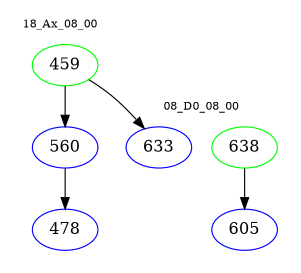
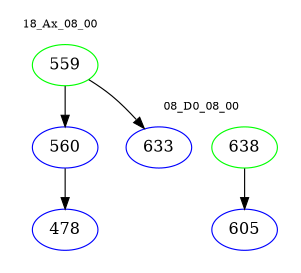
(65, 65) -> (65, 65)
